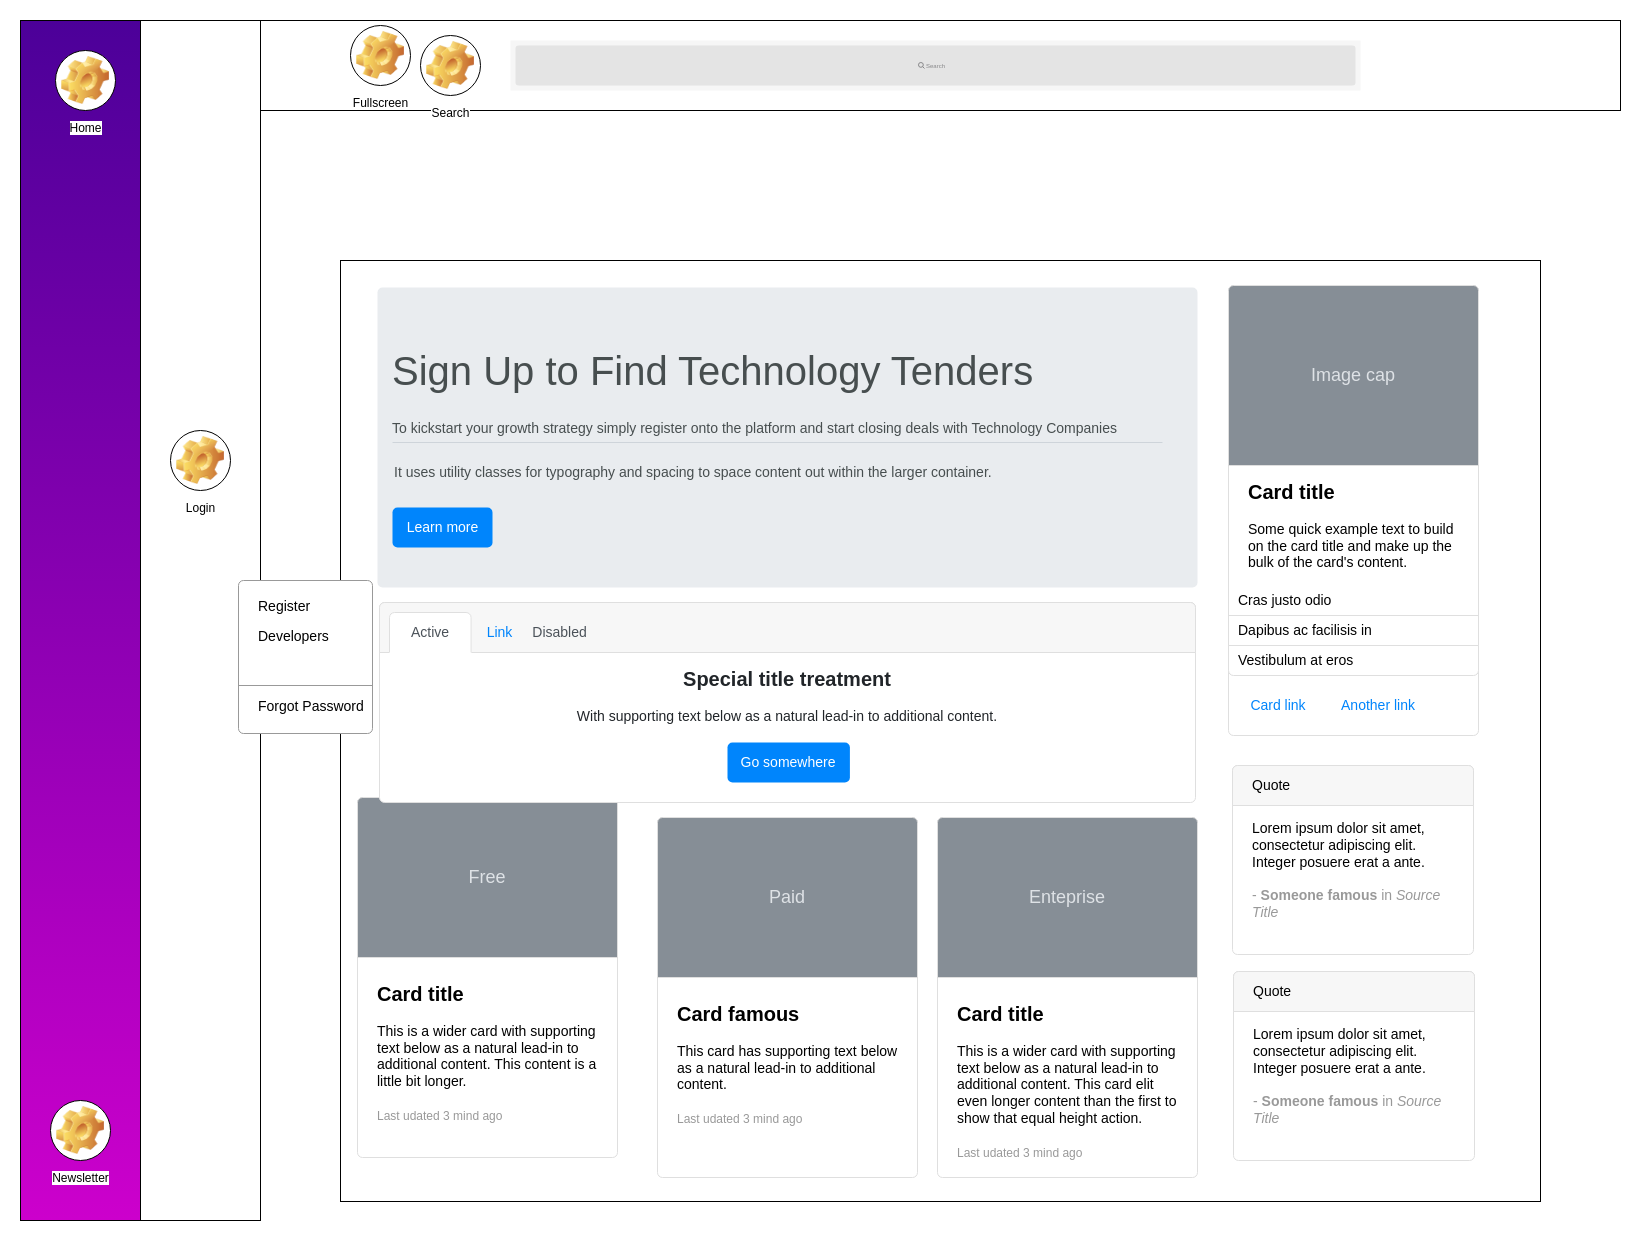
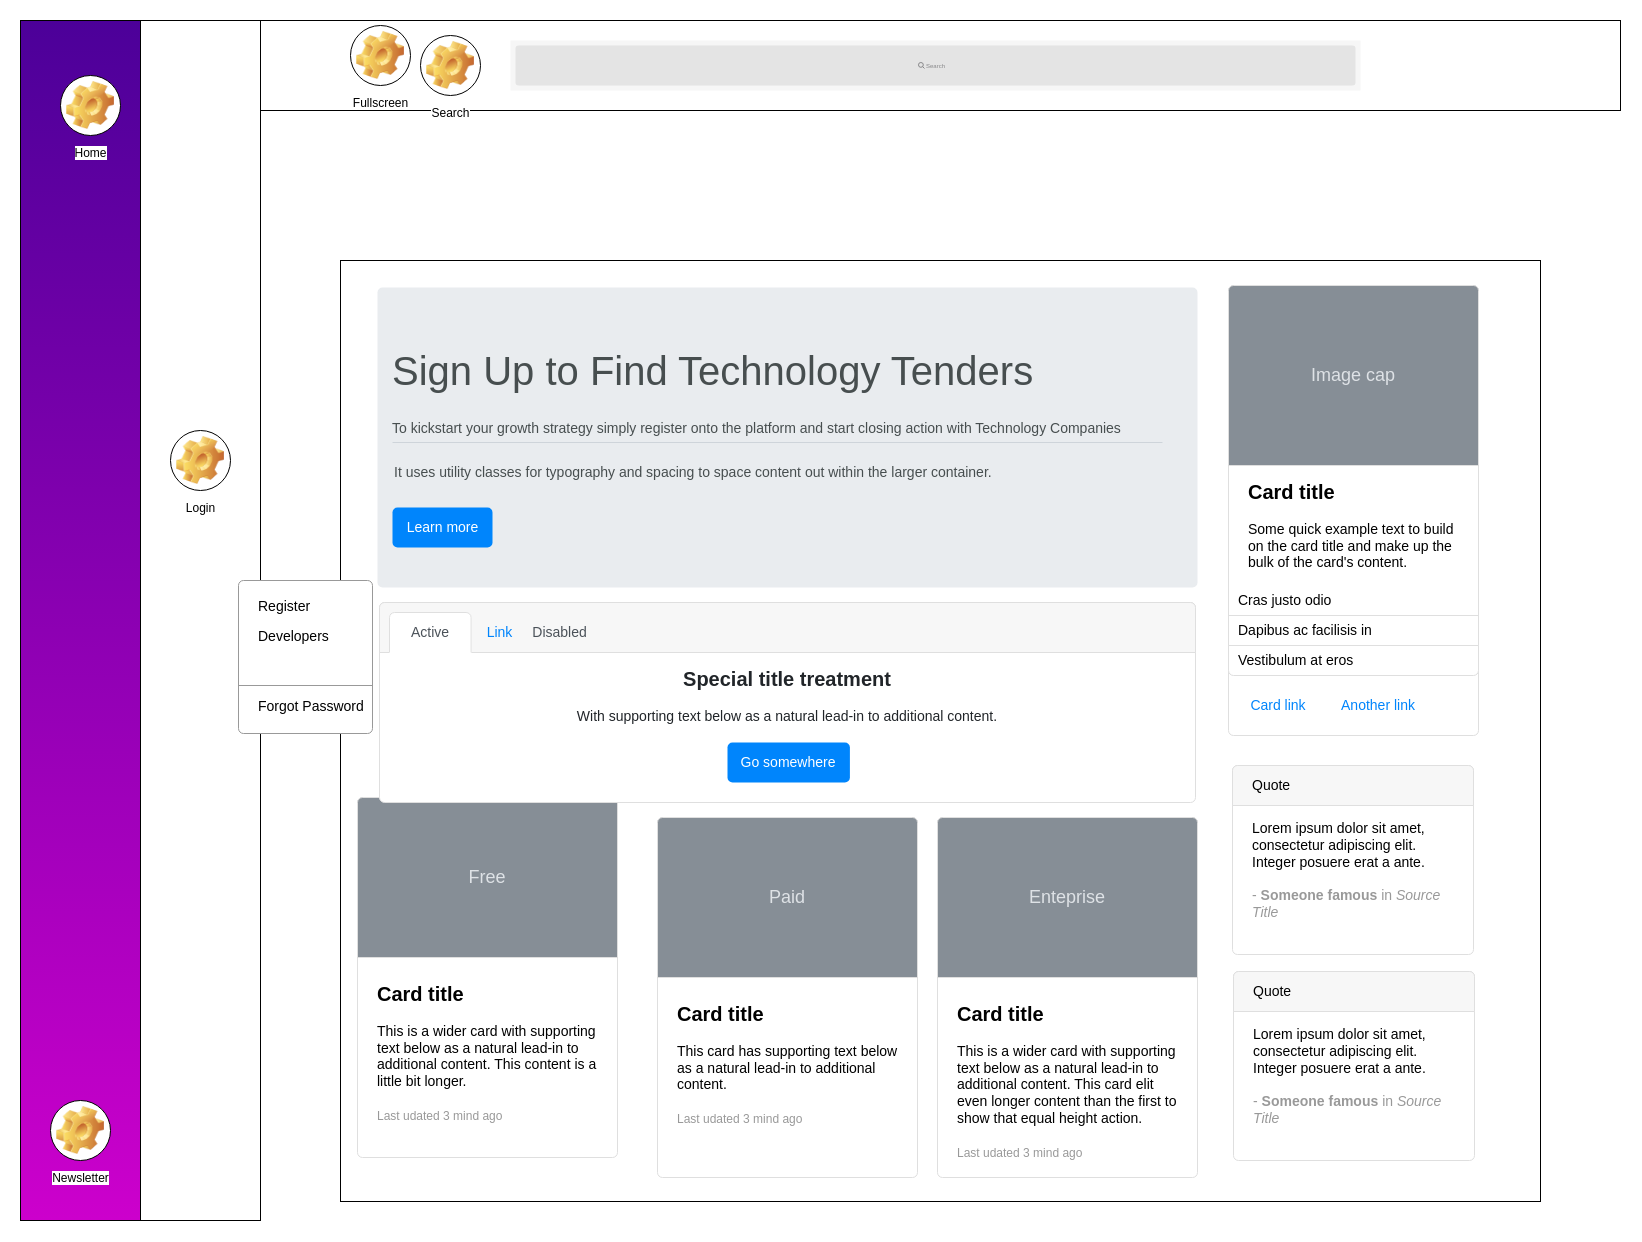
(86, 81) -> (91, 106)
(789, 373) -> (789, 373)
(789, 1045) -> (789, 1045)
